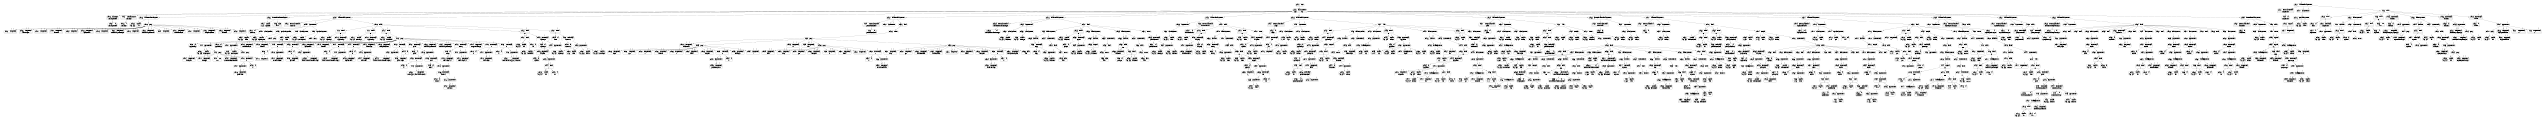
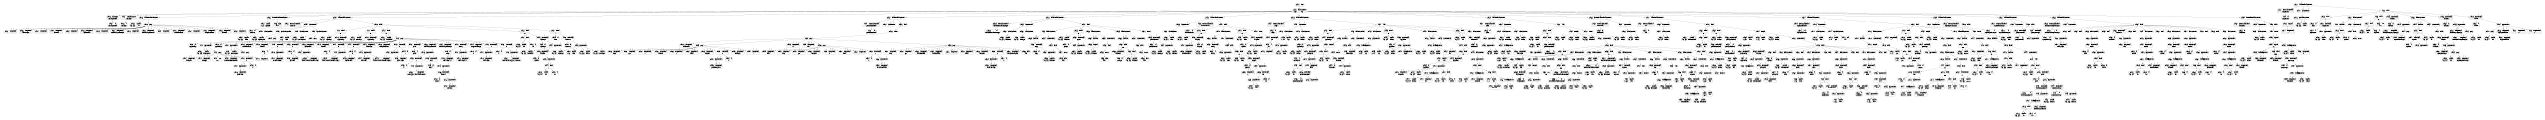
(1832, 88) -> (1832, 88)
